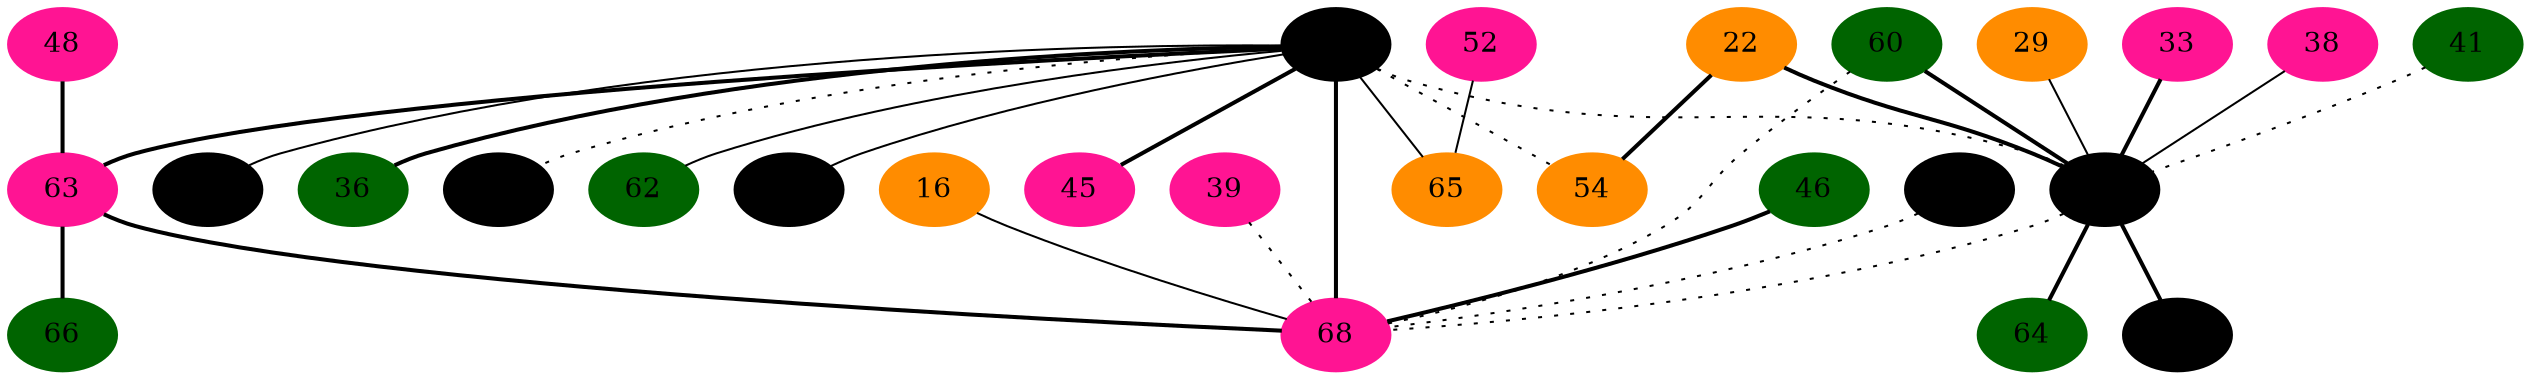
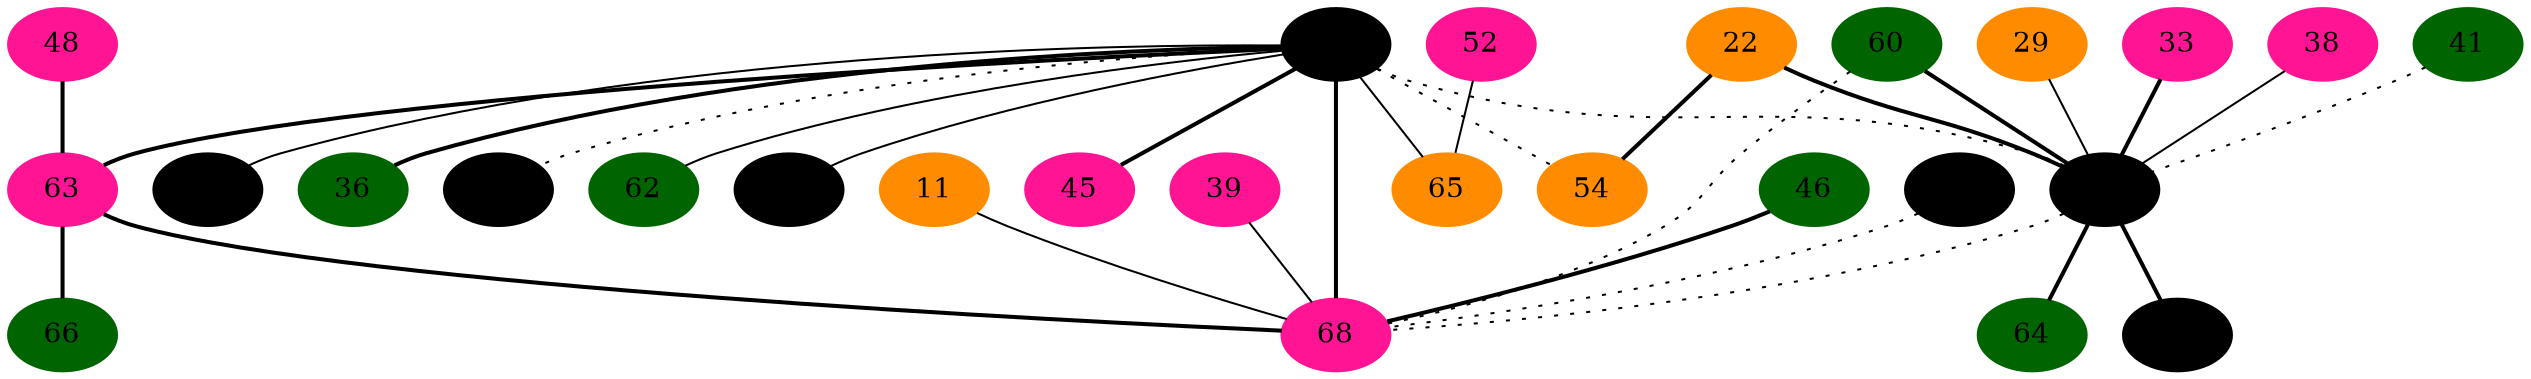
(934, 190) -> (934, 190)
(1280, 262) -> (1280, 262)
